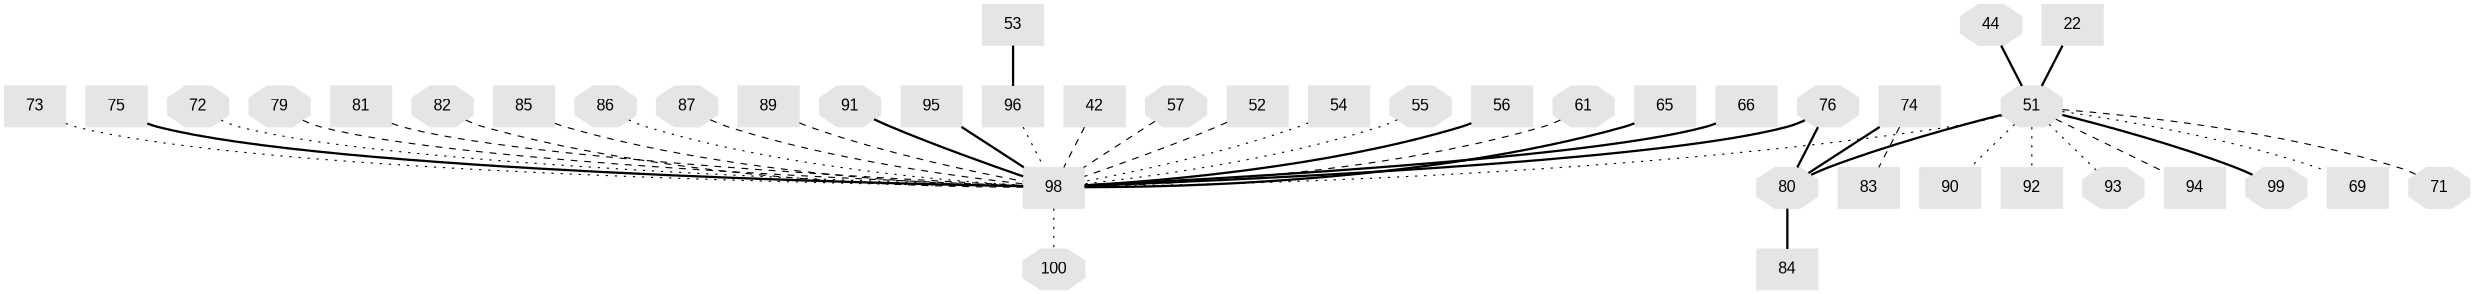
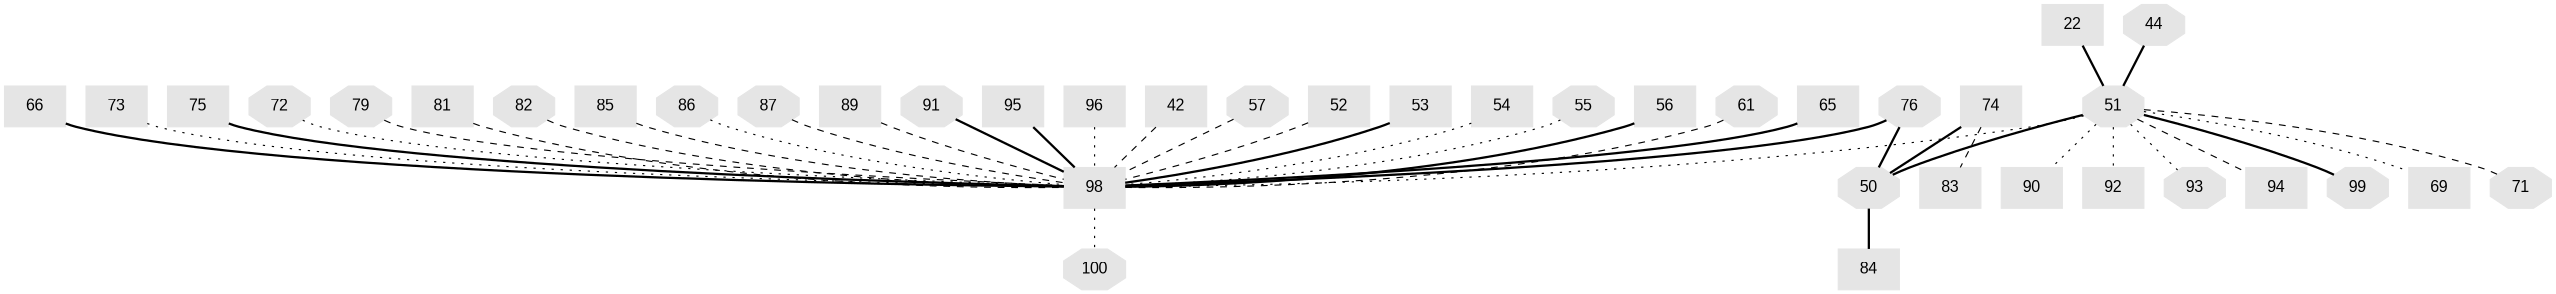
(1013, 66) -> (1259, 159)
(1787, 188) -> (1869, 188)
